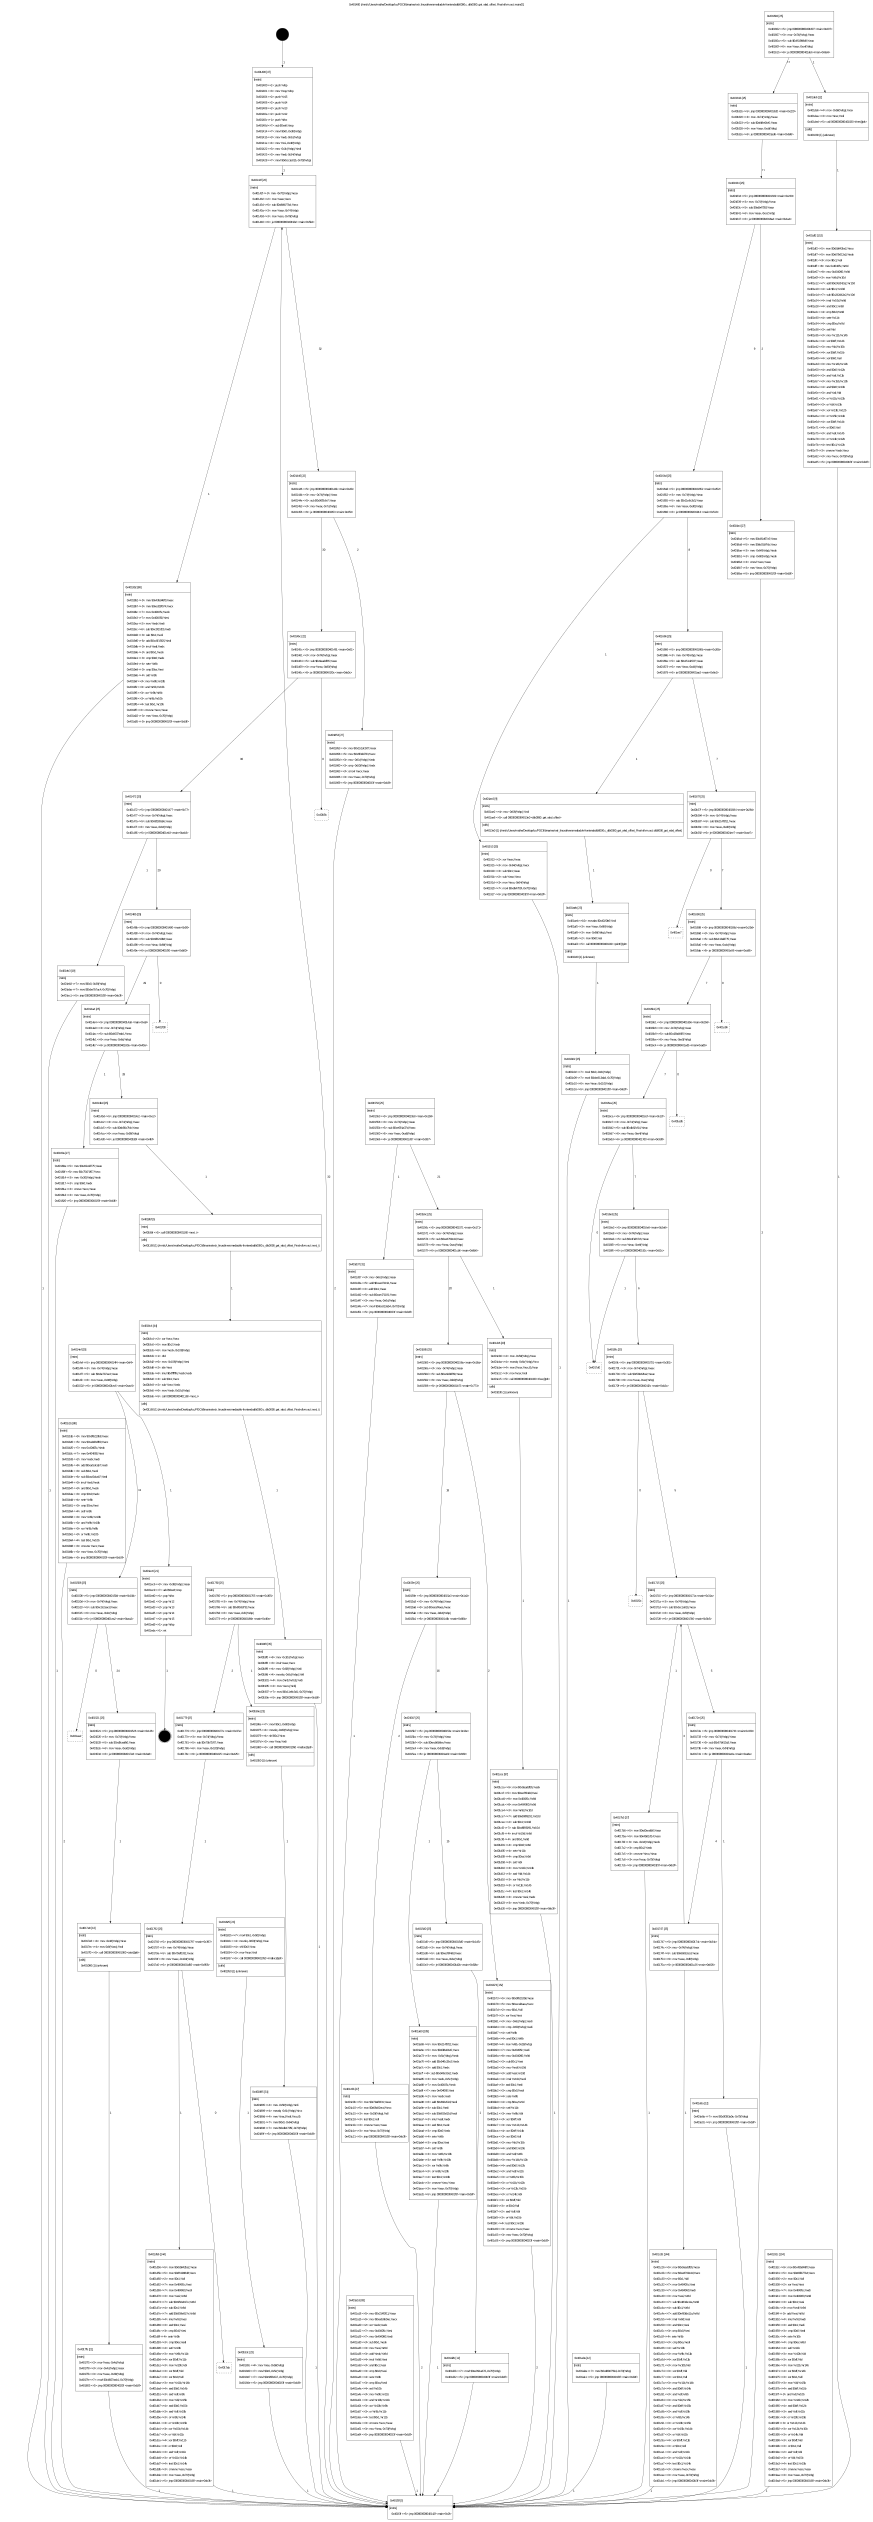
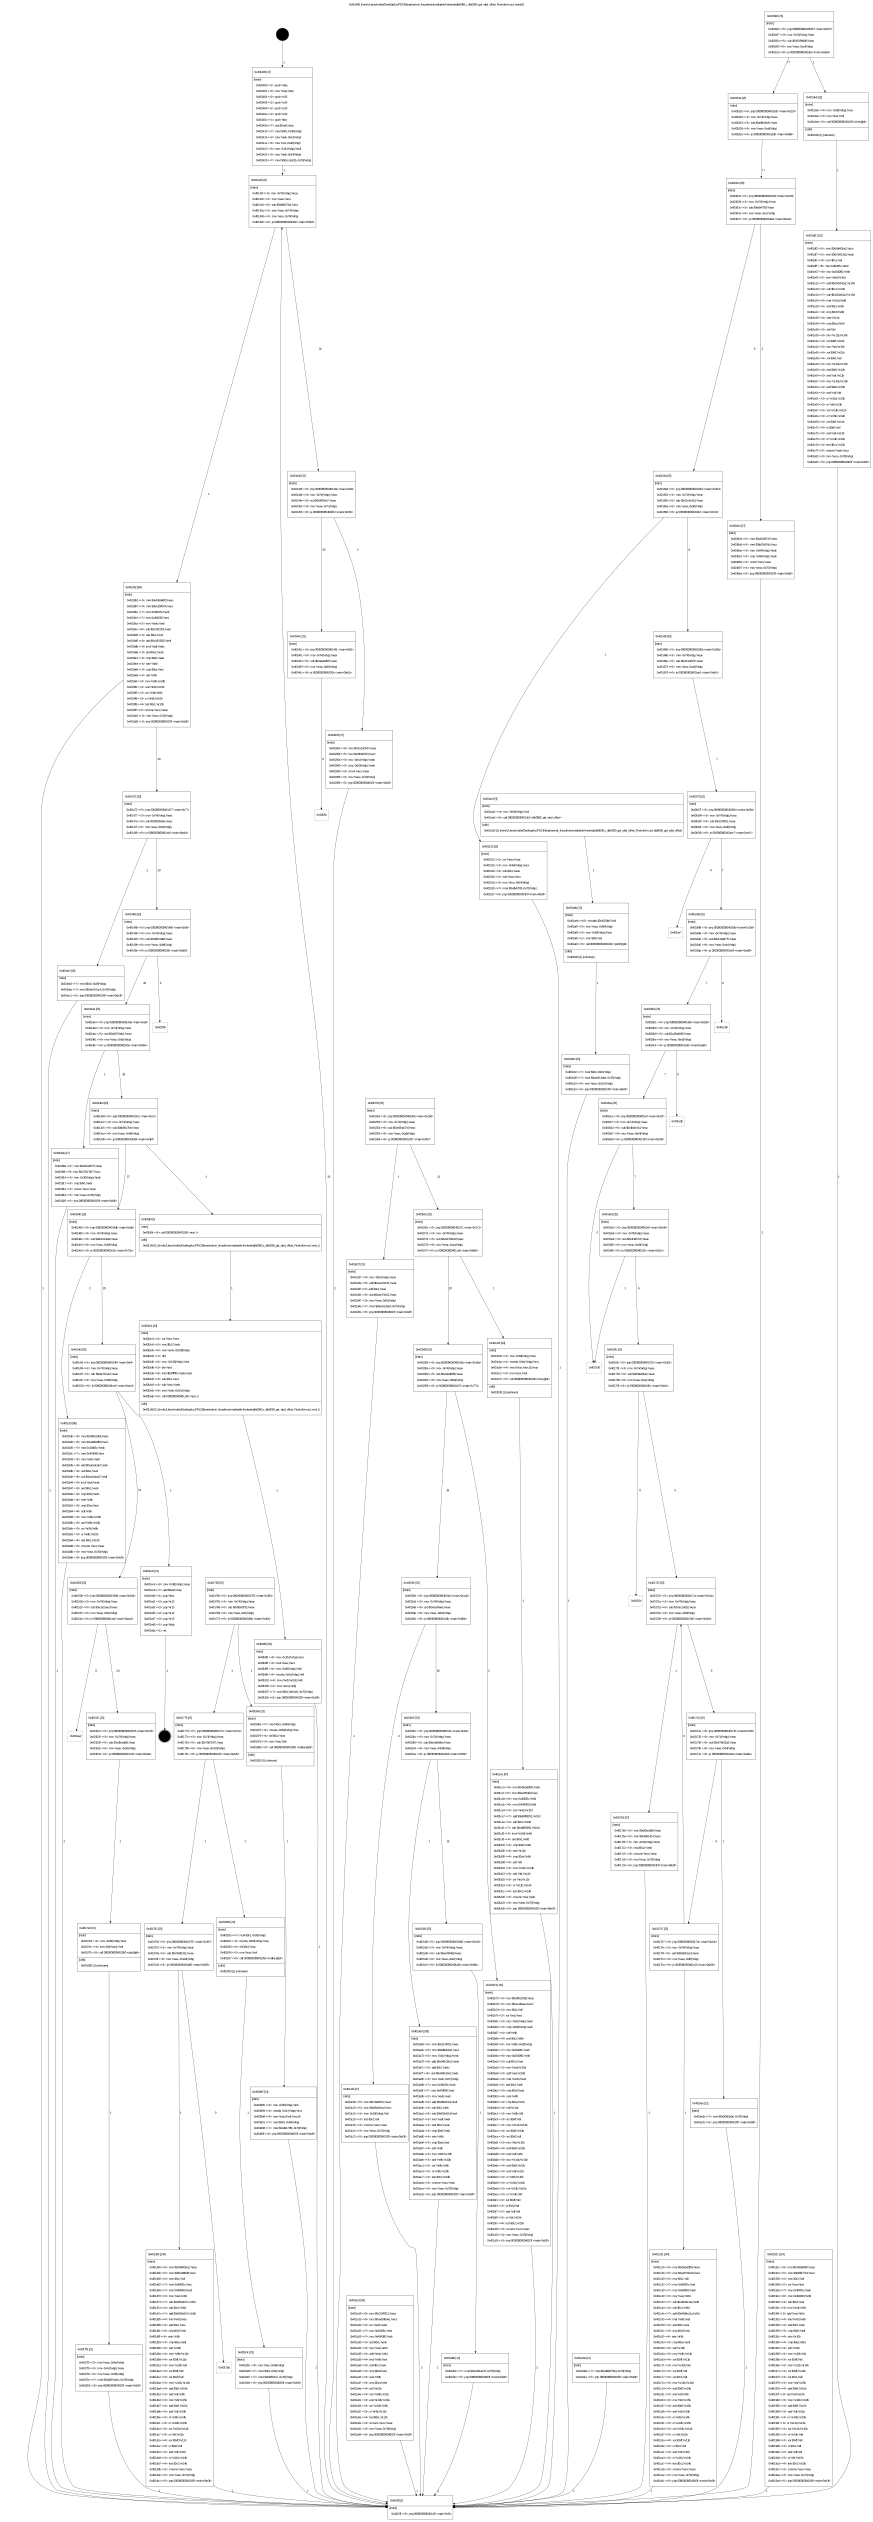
(240, 734) -> (157, 758)
(635, 735) -> none
none -> (102, 1233)
none -> (229, 1837)
